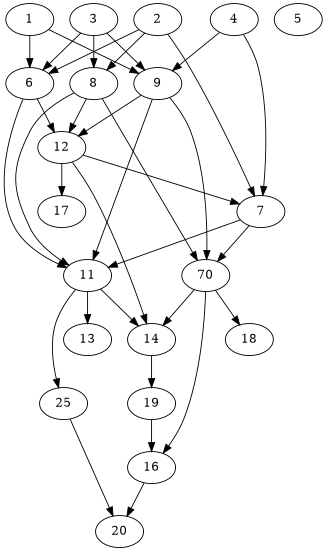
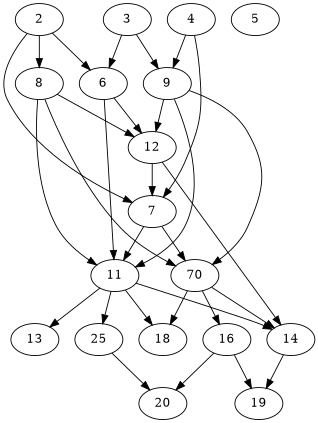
(30, 20) -> none
(94, 45) -> none
(62, 212) -> none
none -> (136, 304)
(152, 431) -> (241, 368)
